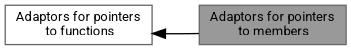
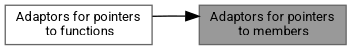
(182, 34) -> (169, 16)
